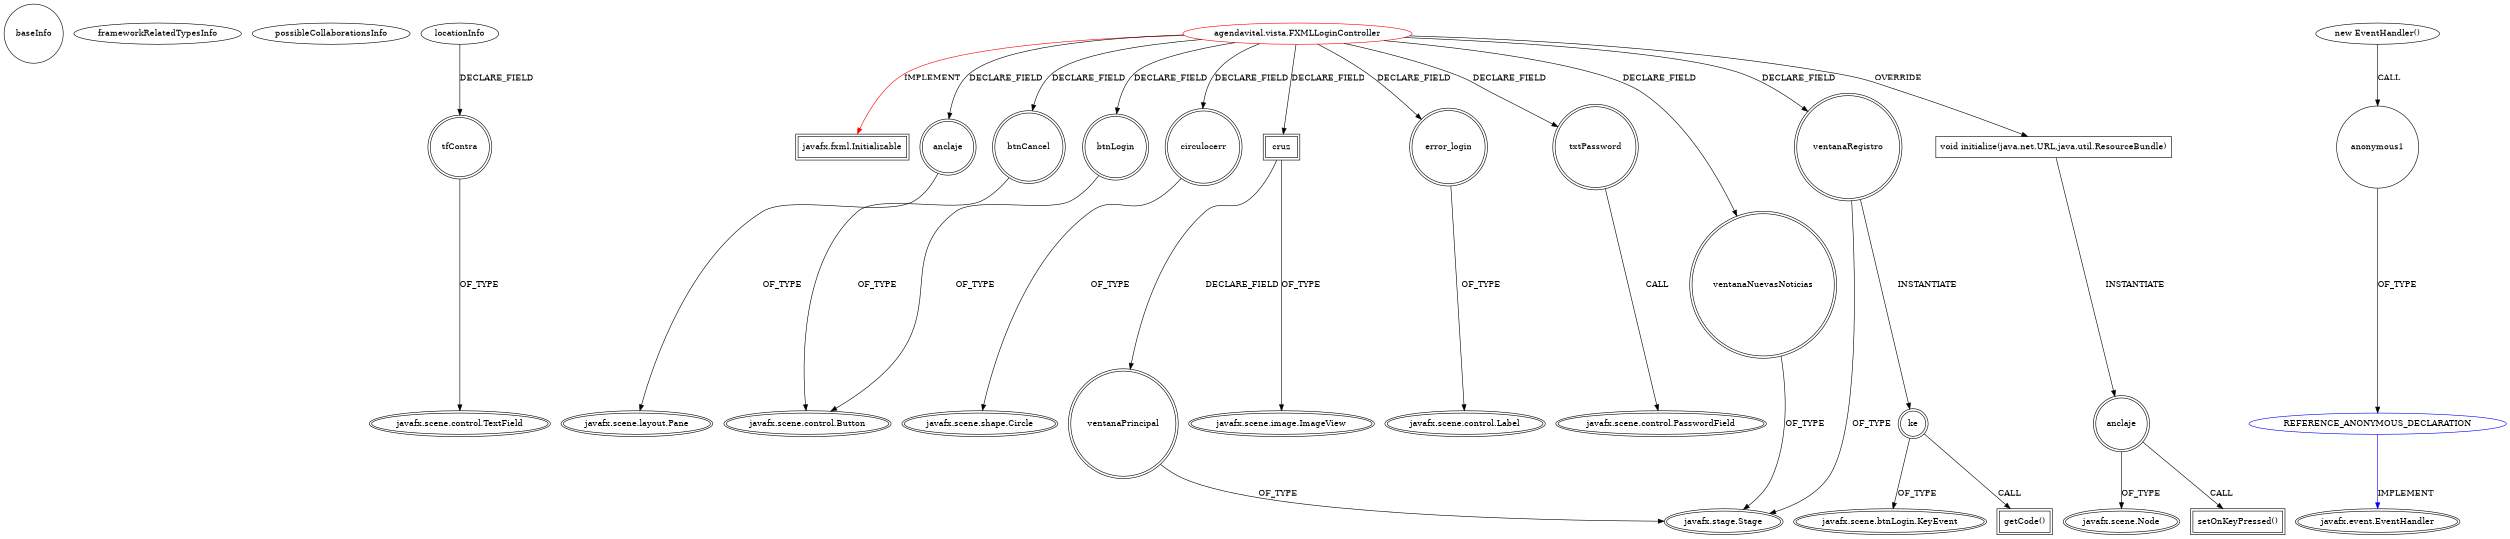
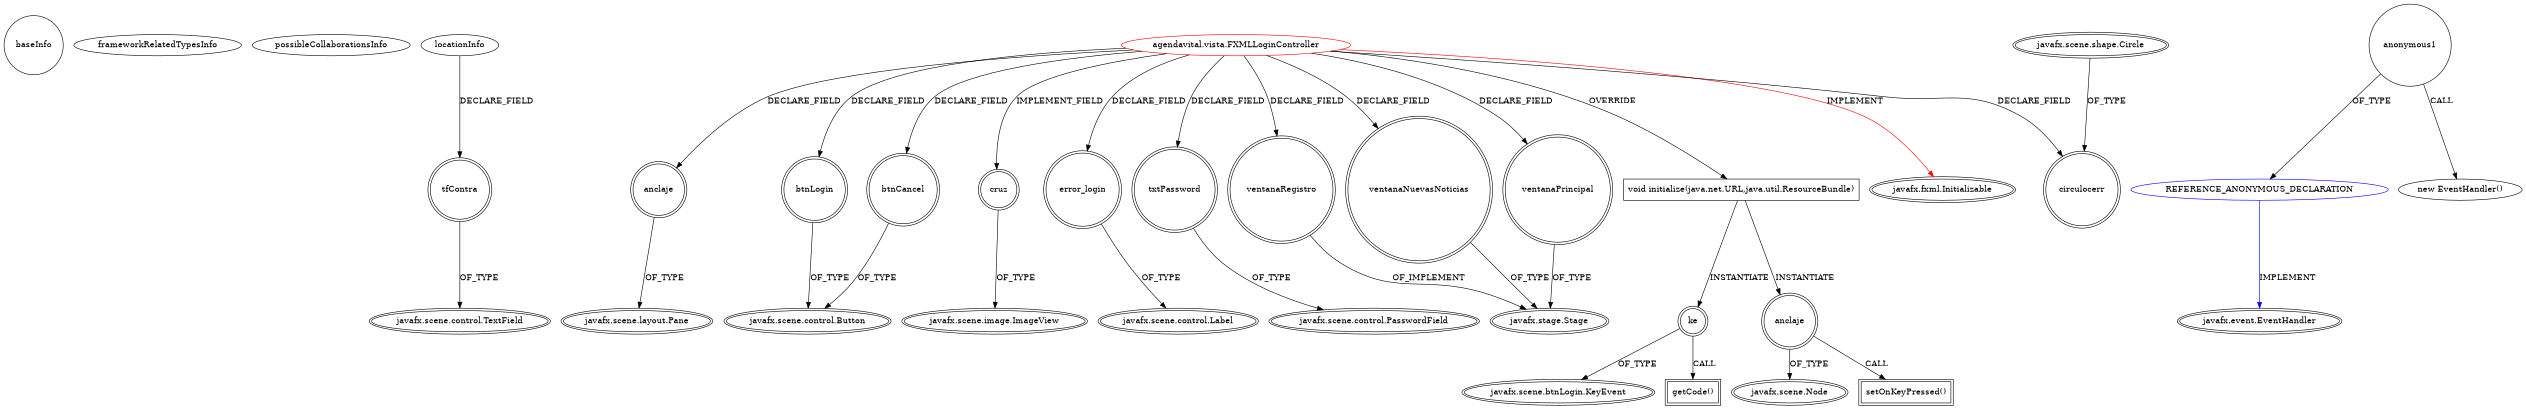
(2378, 72) -> (2439, 129)
(1328, 78) -> (1060, 101)
(852, 147) -> (1943, 190)
(1281, 147) -> (999, 190)
(1180, 240) -> (1424, 81)
(1048, 256) -> (2087, 102)
(1657, 285) -> (1272, 278)
(1884, 301) -> (1719, 251)
(1872, 424) -> (1429, 278)
